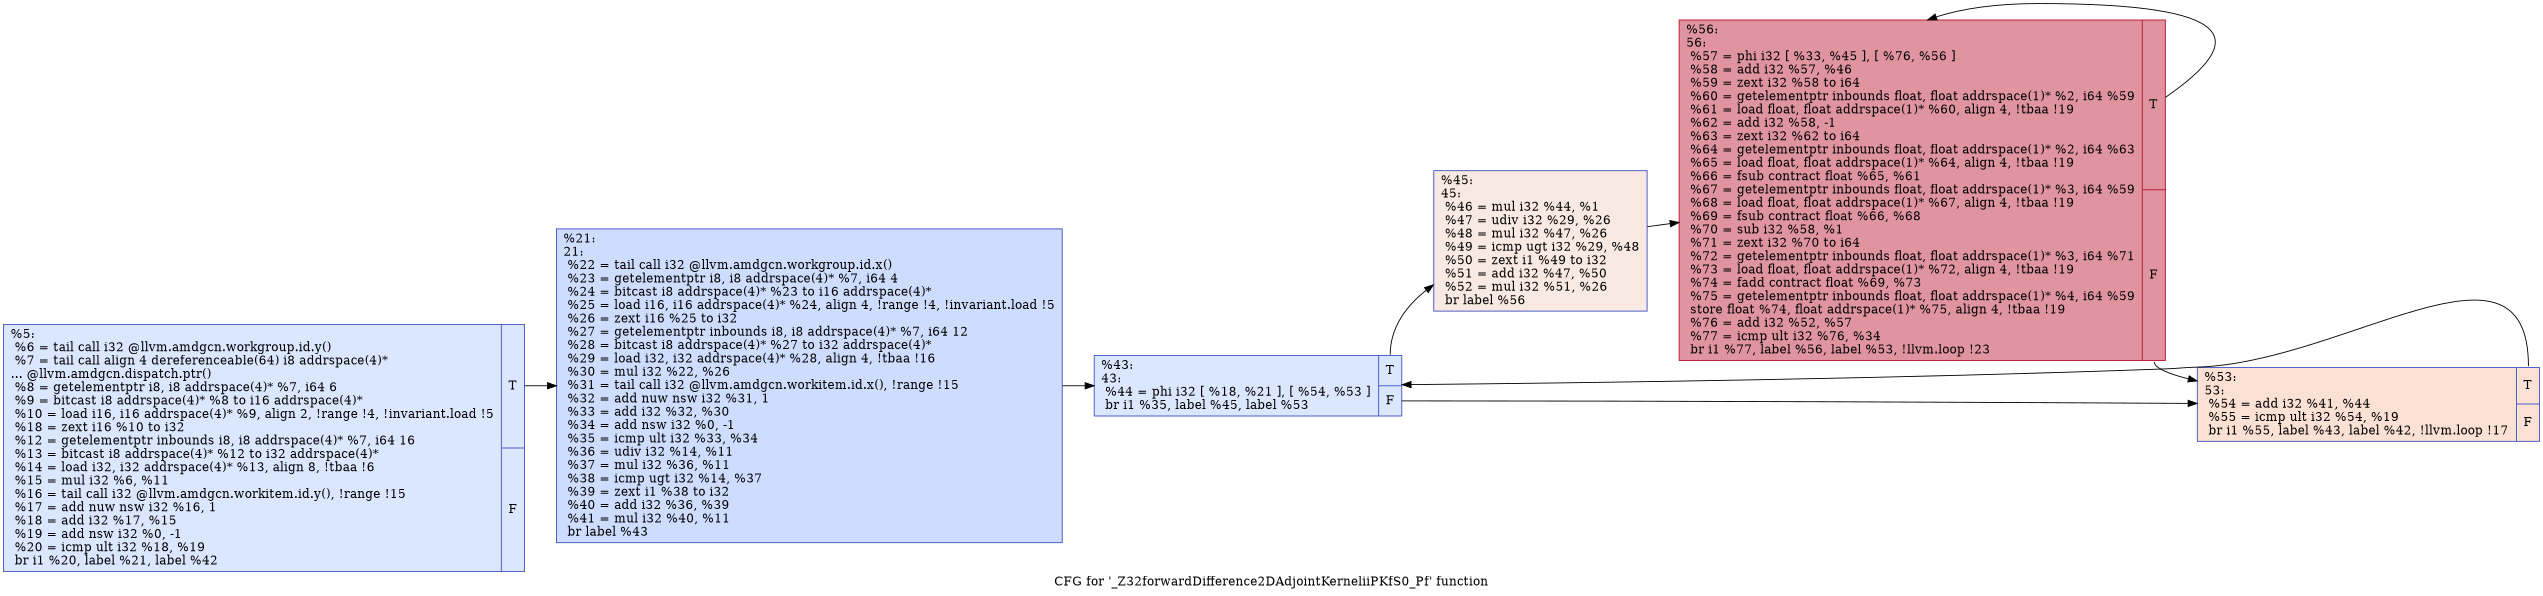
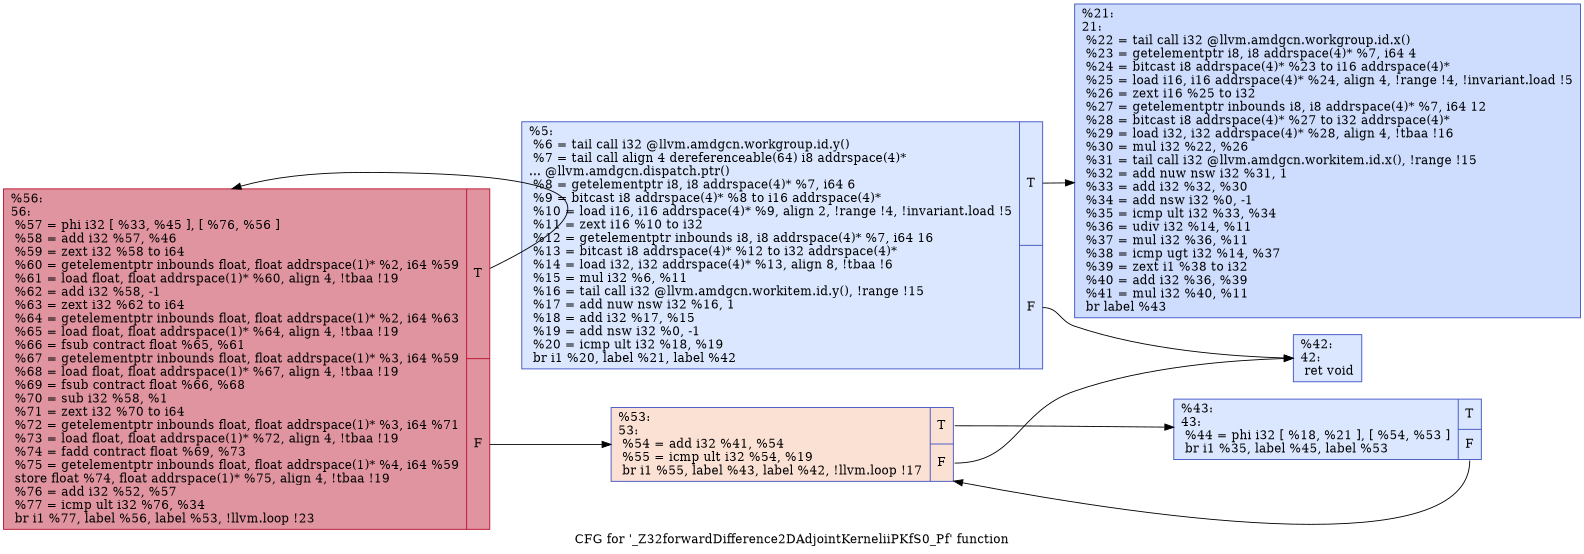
(1540, 241) -> none
none -> (1328, 358)
(1074, 386) -> none
(2288, 404) -> (701, 444)
(98, 428) -> (616, 225)
